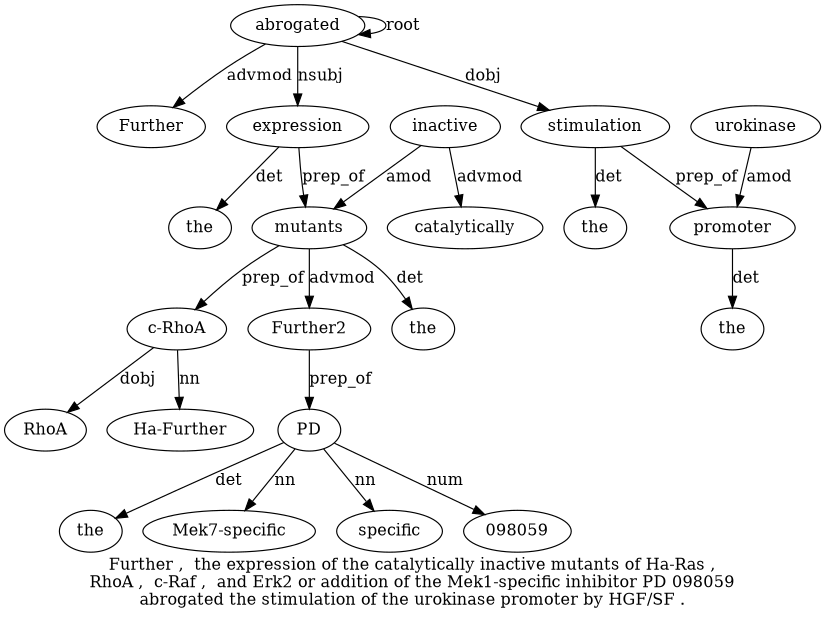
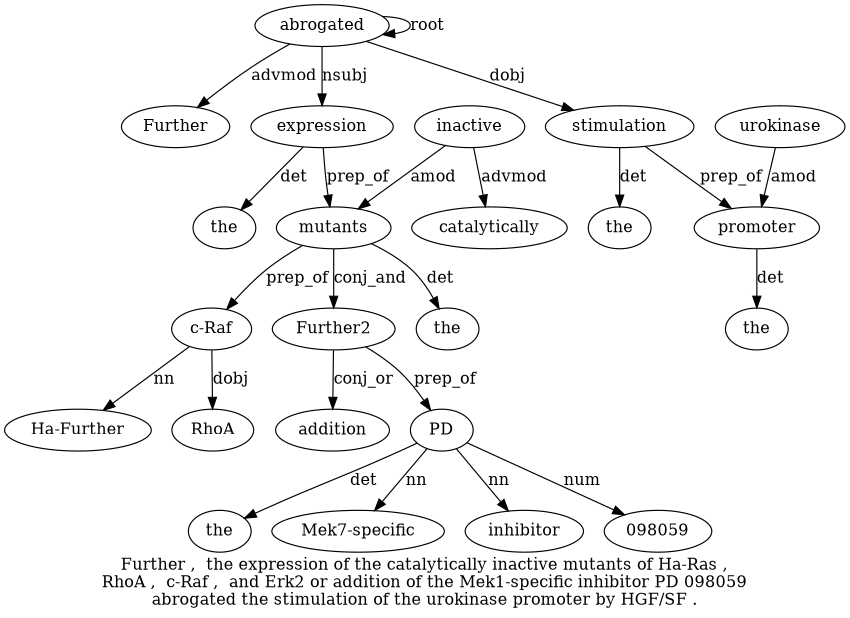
(342, 278) -> (370, 278)
(177, 329) -> (212, 329)
none -> (333, 430)
(390, 531) -> (524, 531)
